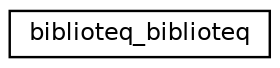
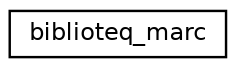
(140, 34) -> (118, 34)
